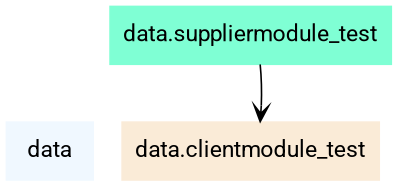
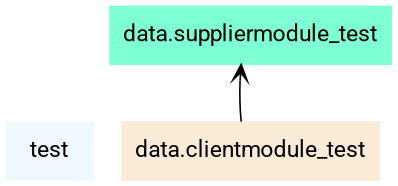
(261, 85) -> (240, 101)
(50, 151) -> (50, 151)
